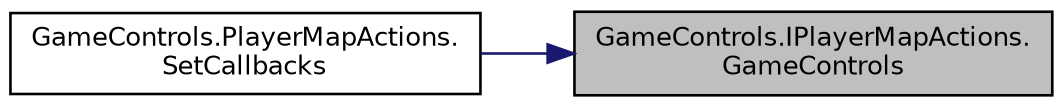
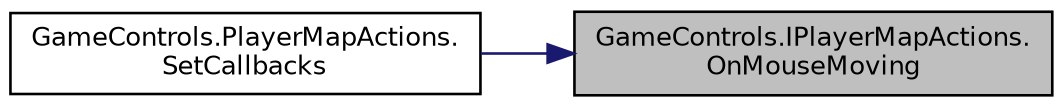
(813, 54) -> (813, 54)
